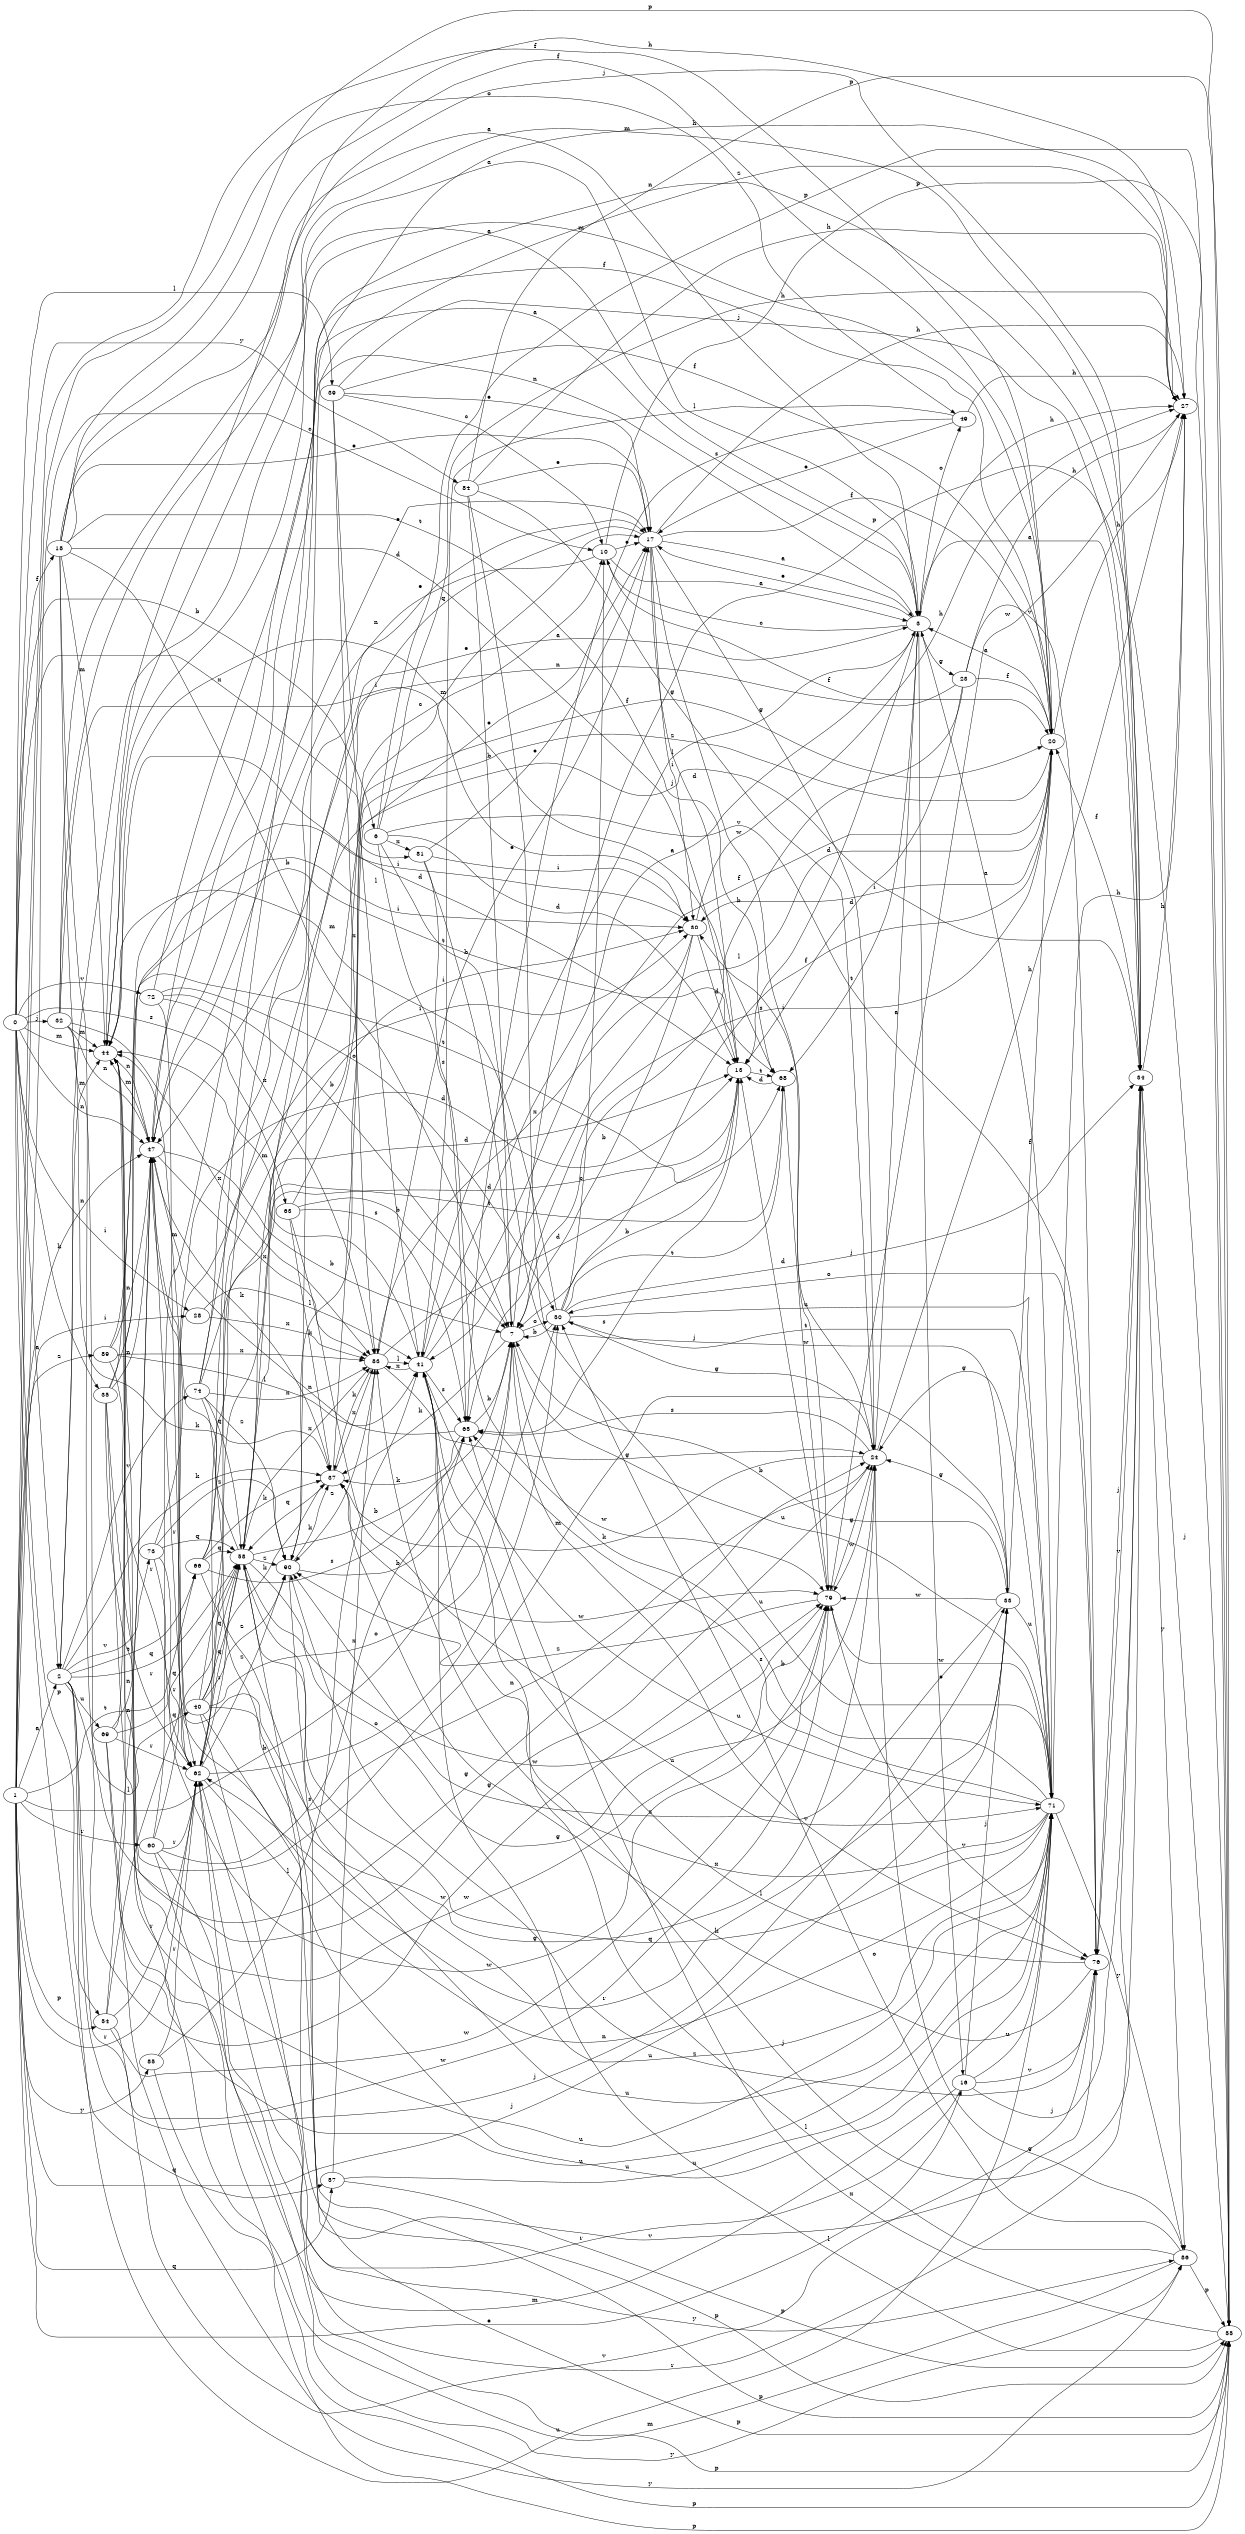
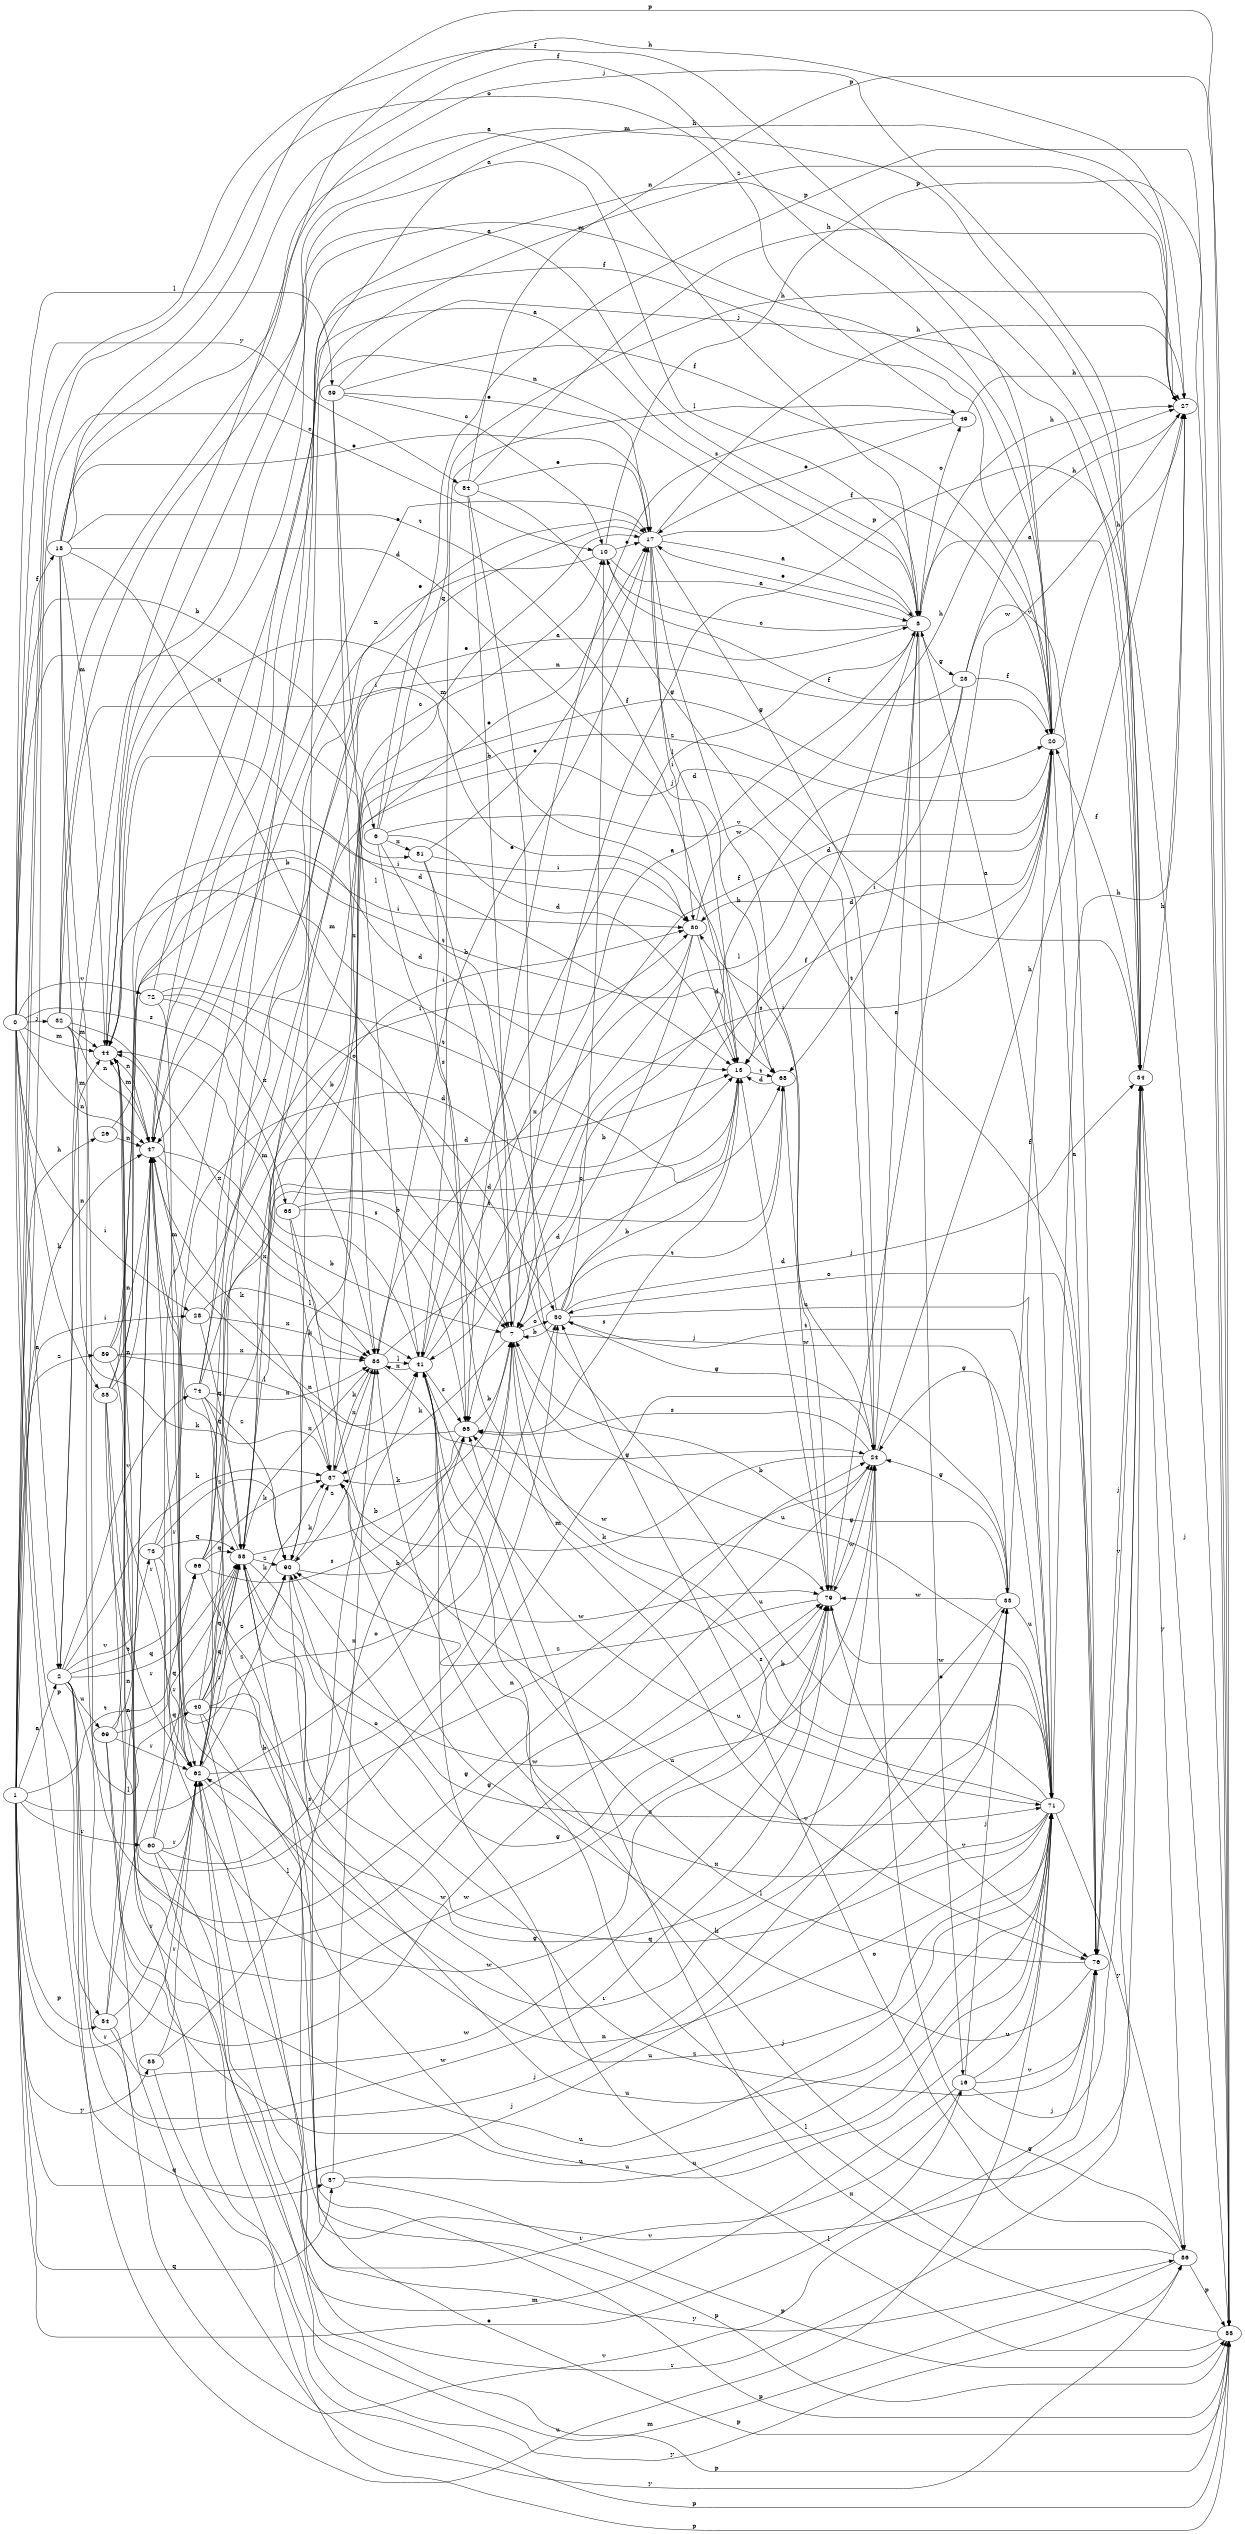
(1009, 665) -> (1080, 1350)
none -> (105, 1134)
(287, 1514) -> (220, 1406)
